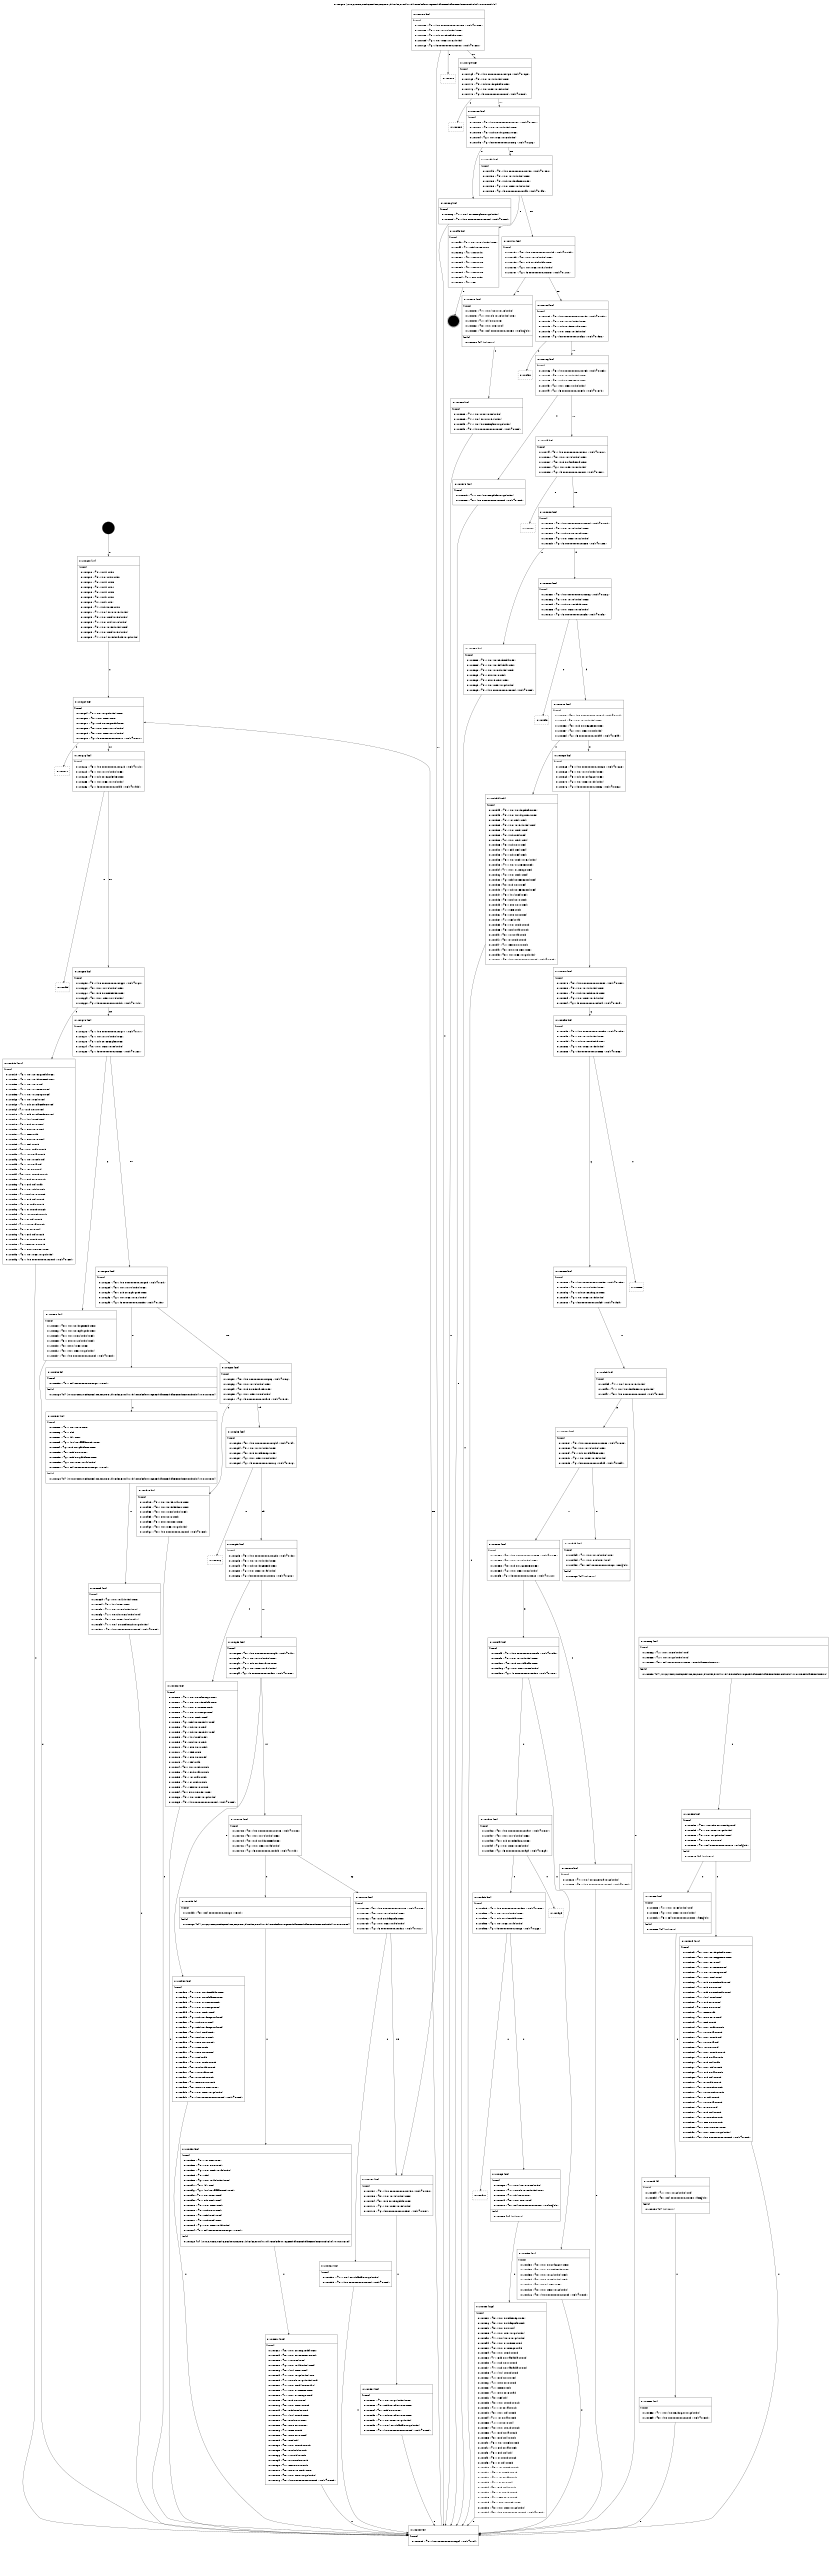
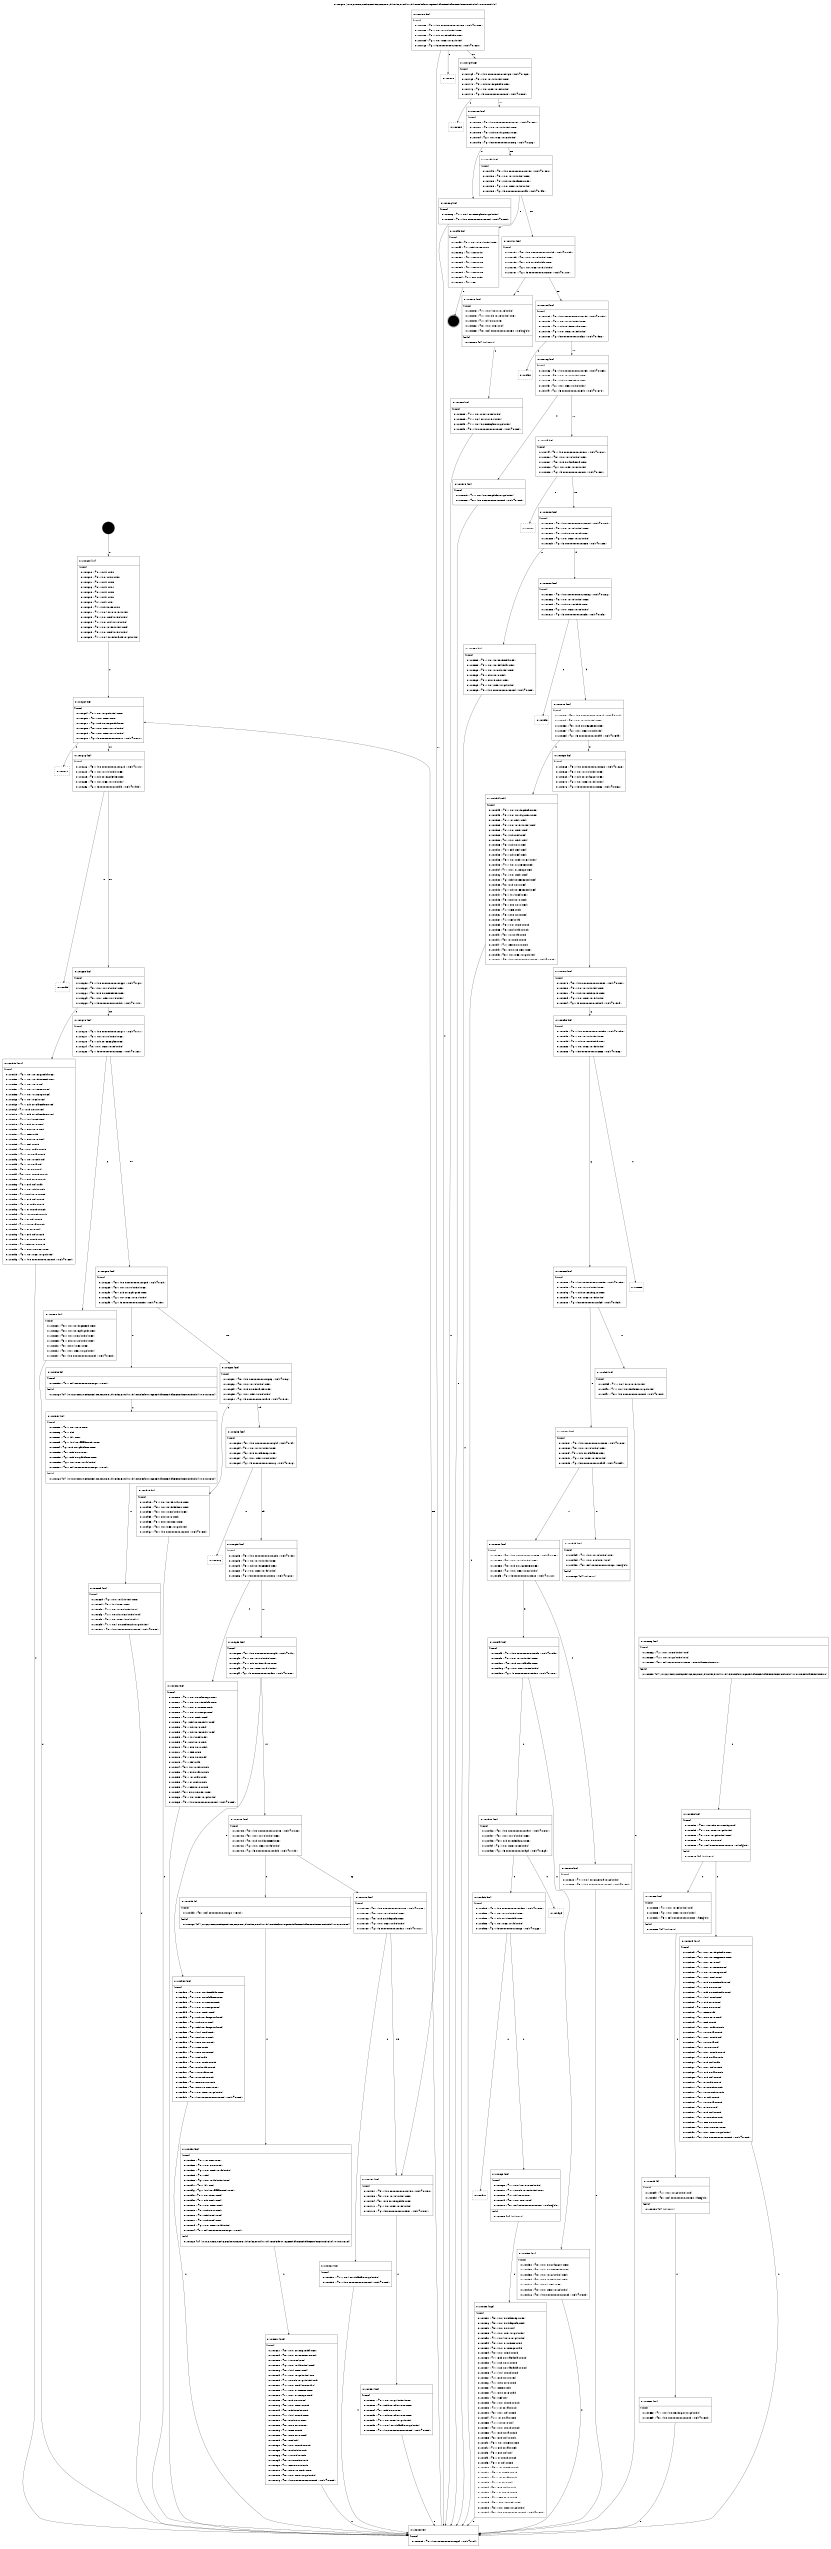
(613, 1412) -> (591, 1366)
